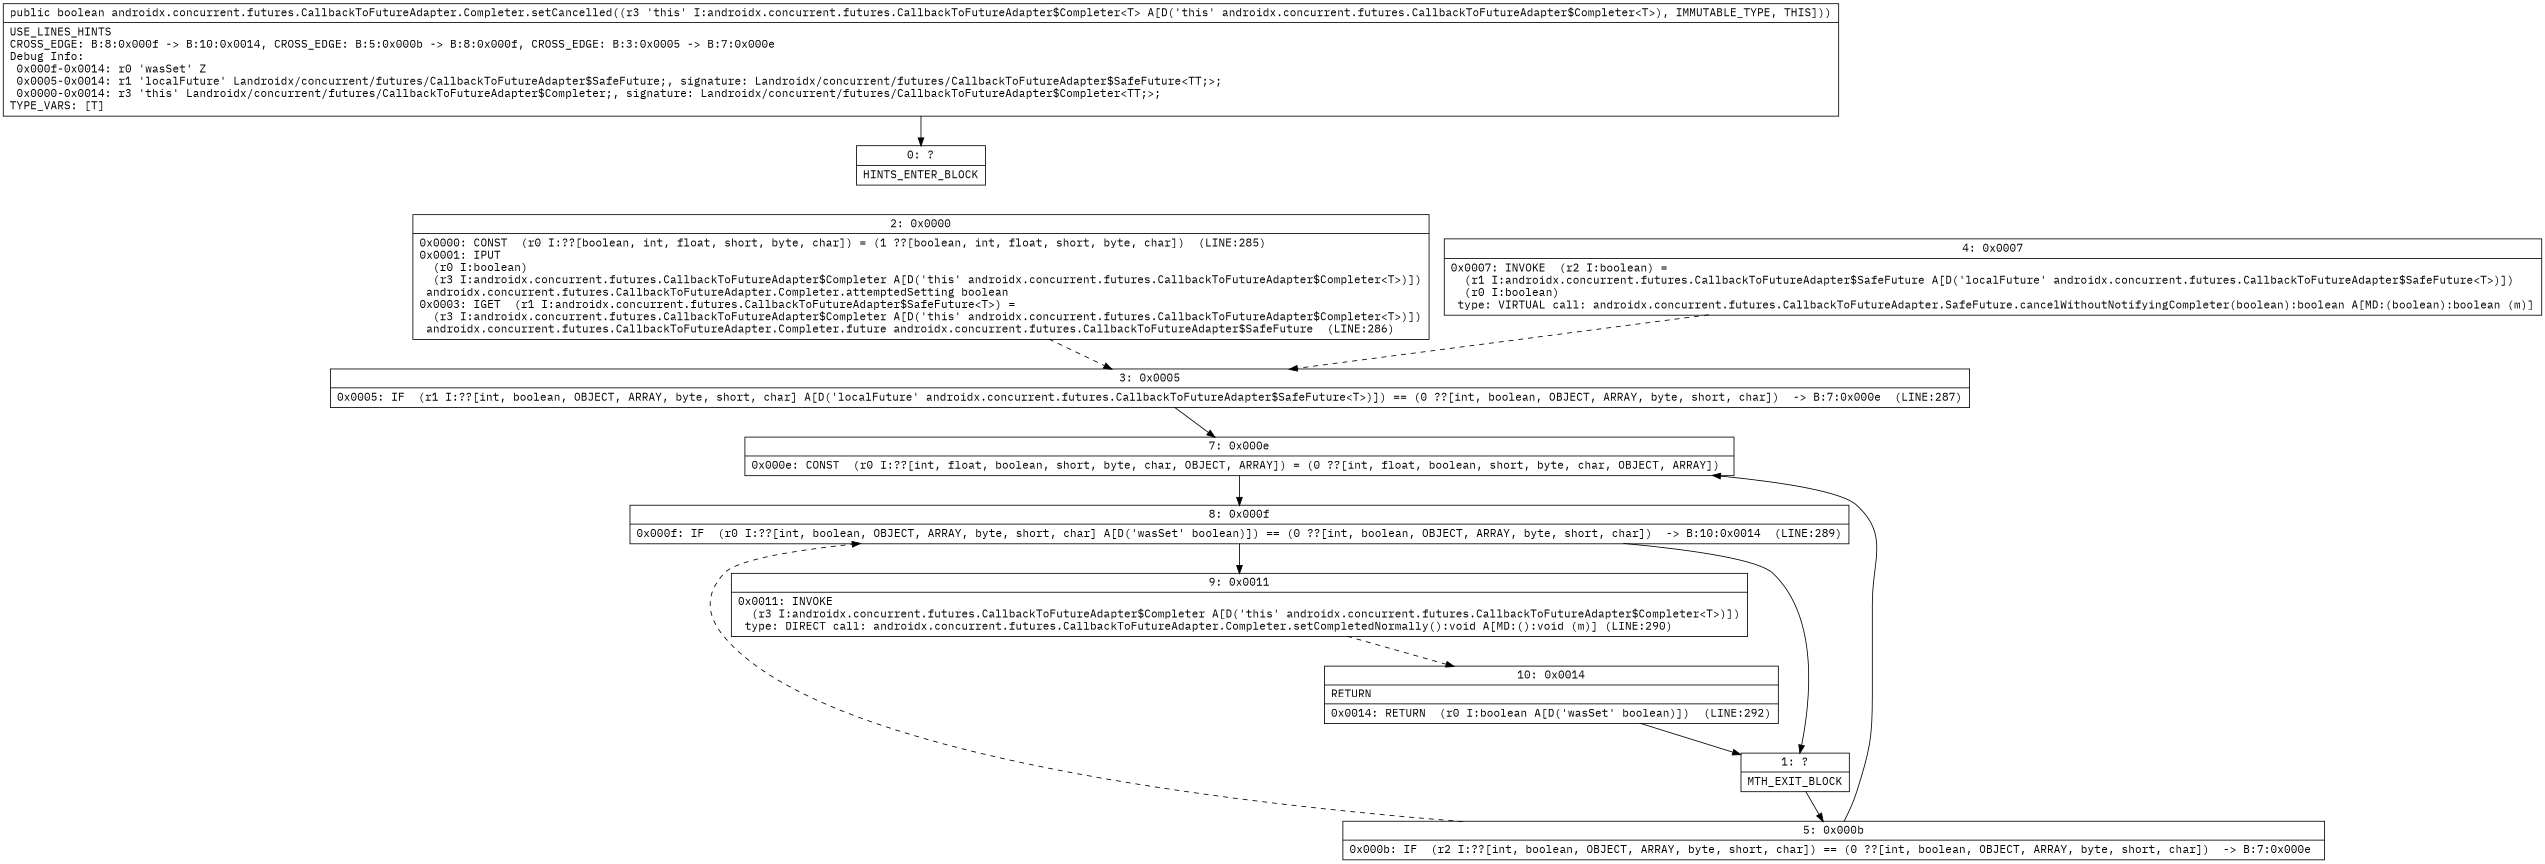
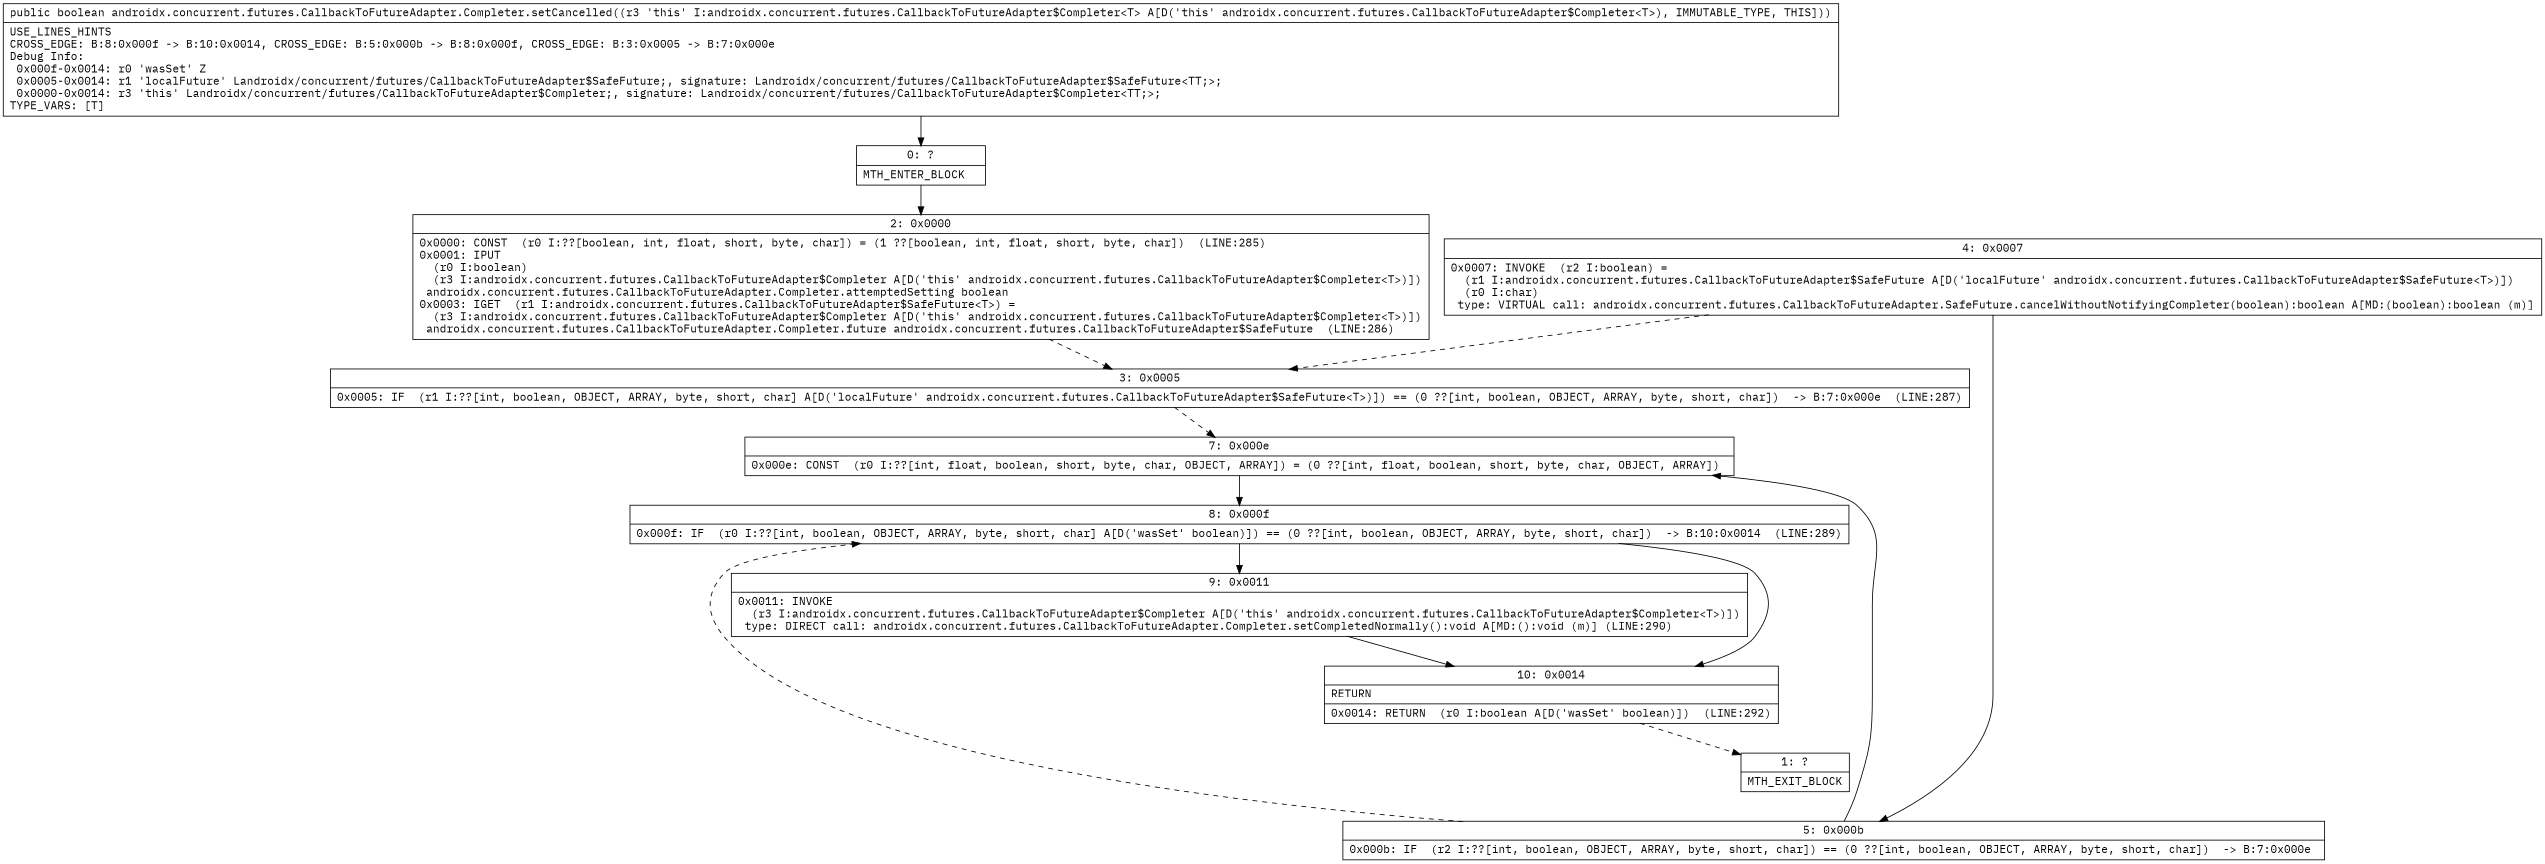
(921, 175) -> (914, 175)
none -> (921, 196)
(1505, 293) -> (1495, 293)
(1191, 420) -> (1191, 420)
(1782, 584) -> (1750, 570)
(1397, 650) -> (1397, 650)
(1686, 738) -> (1686, 738)
(1812, 803) -> (1993, 590)
